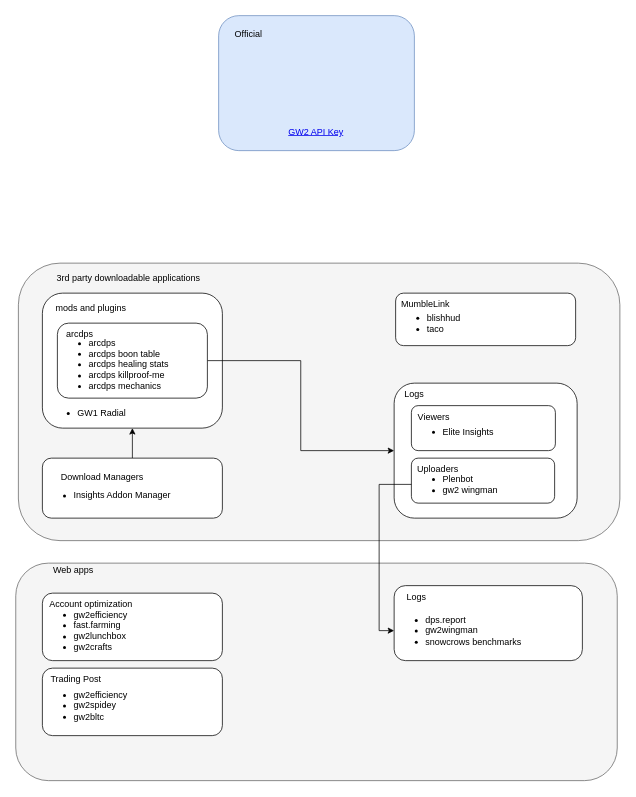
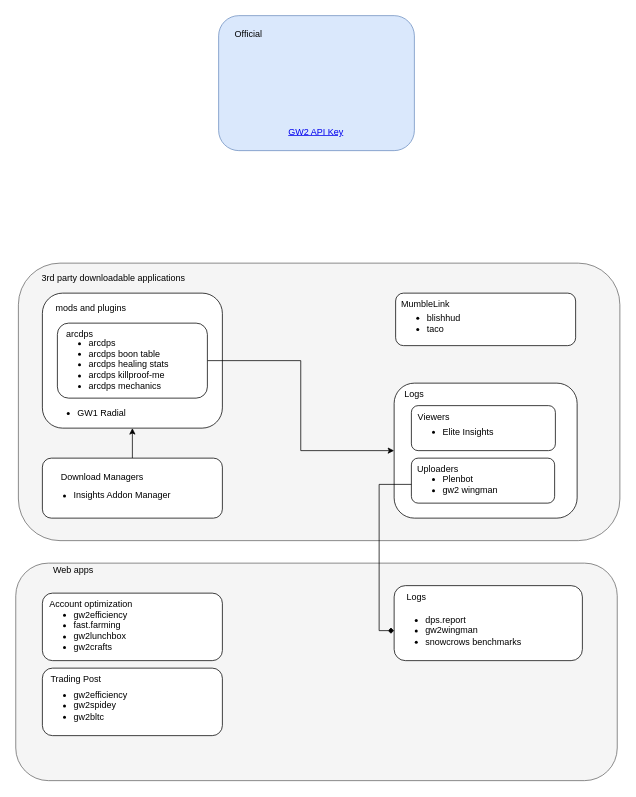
(129, 278) -> (114, 278)
(387, 630) -> (387, 630)
